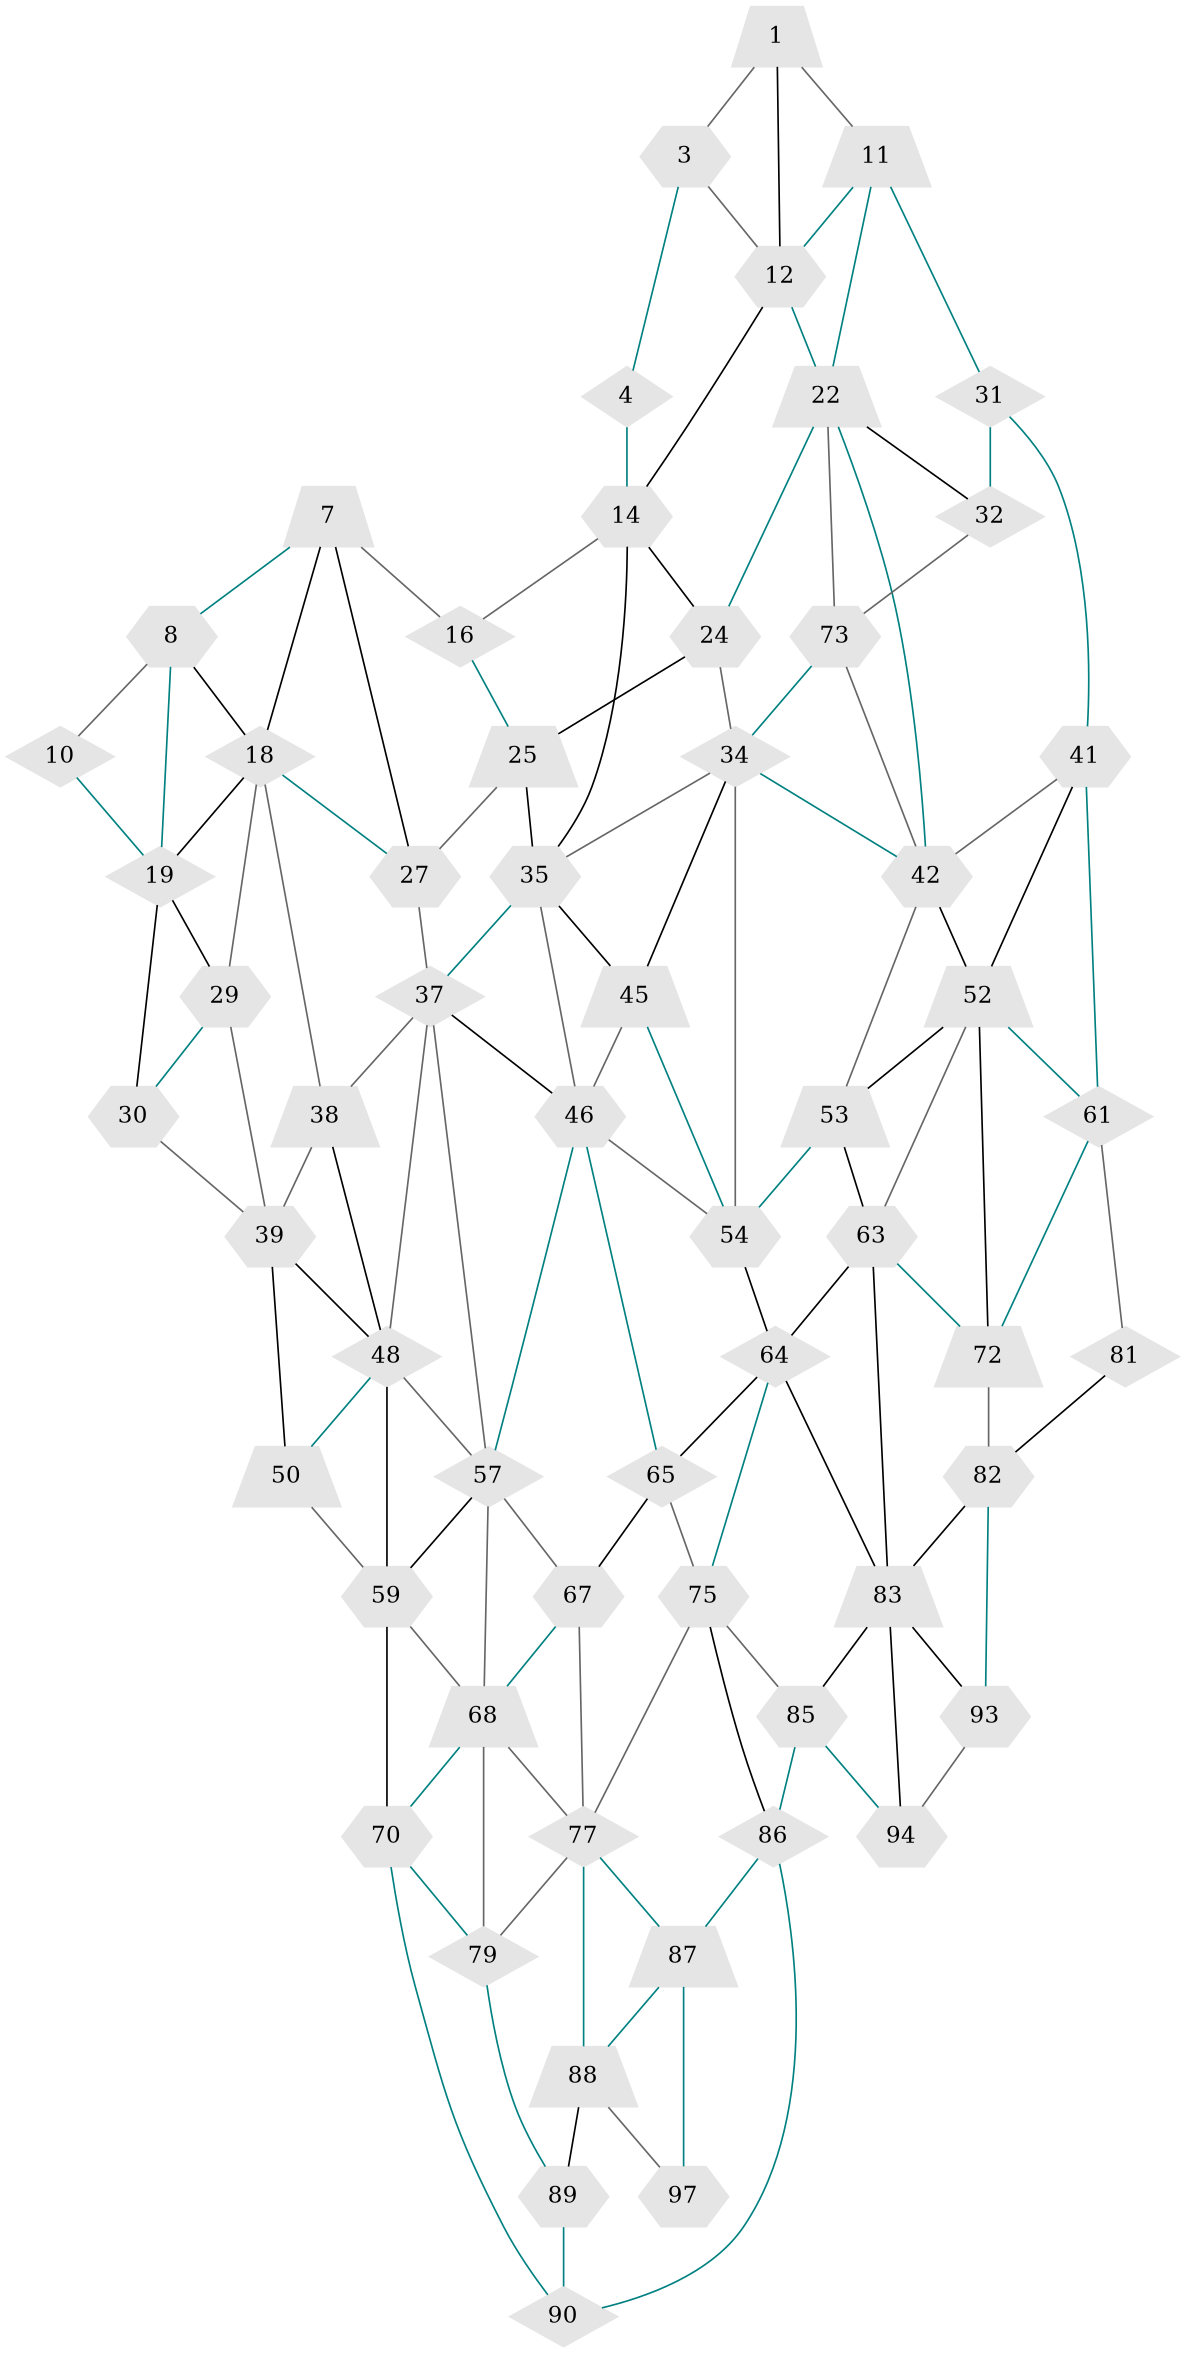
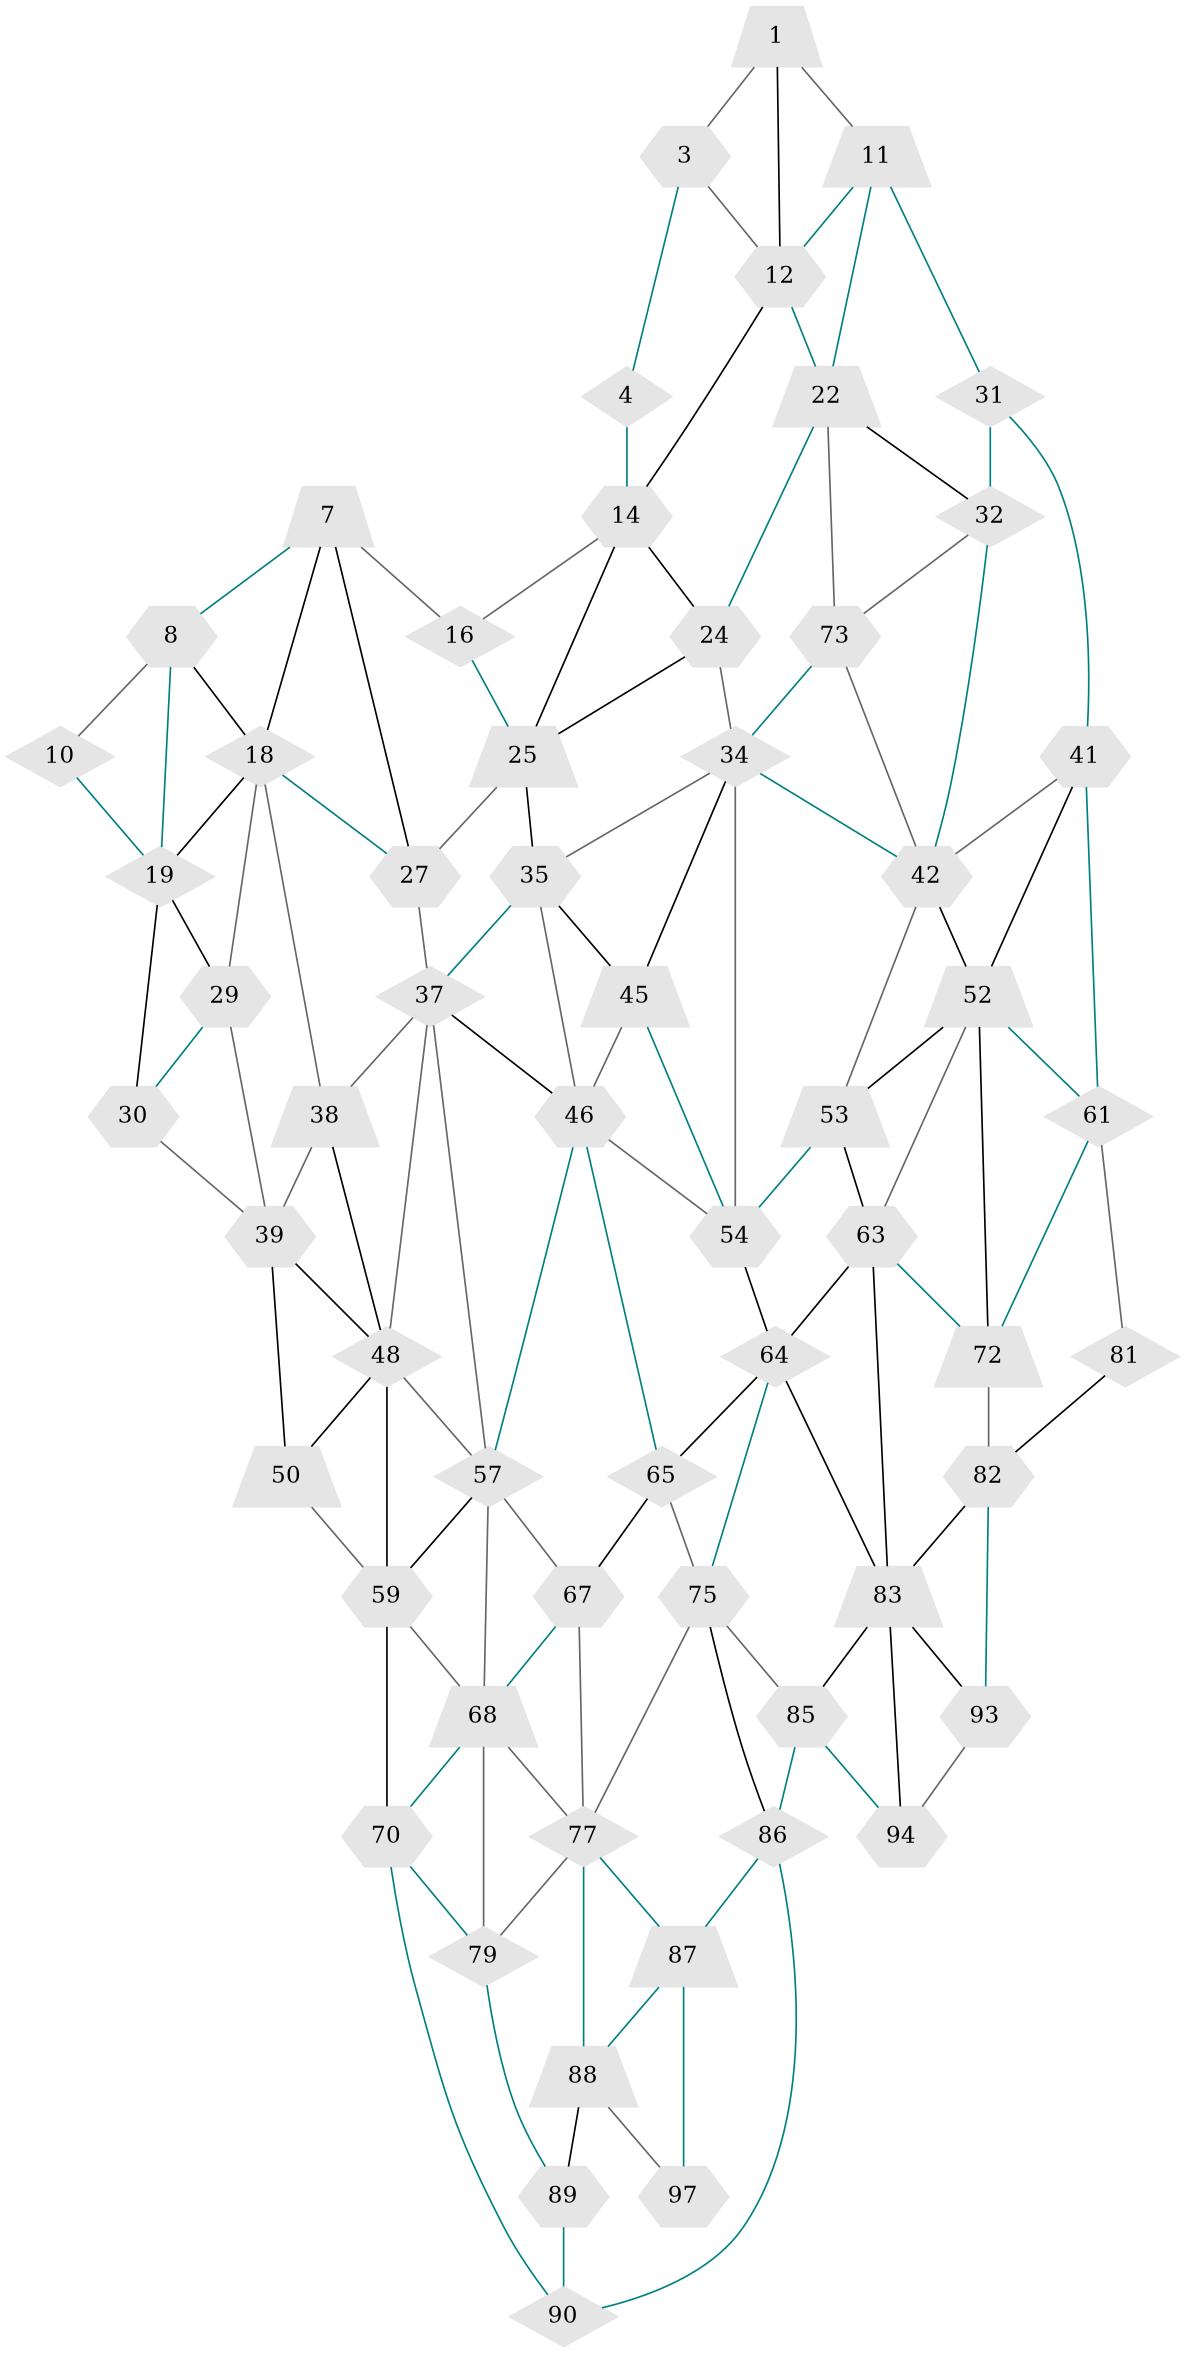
(901, 633) -> (966, 697)
(611, 718) -> (575, 637)
(341, 1412) -> (341, 1412)
